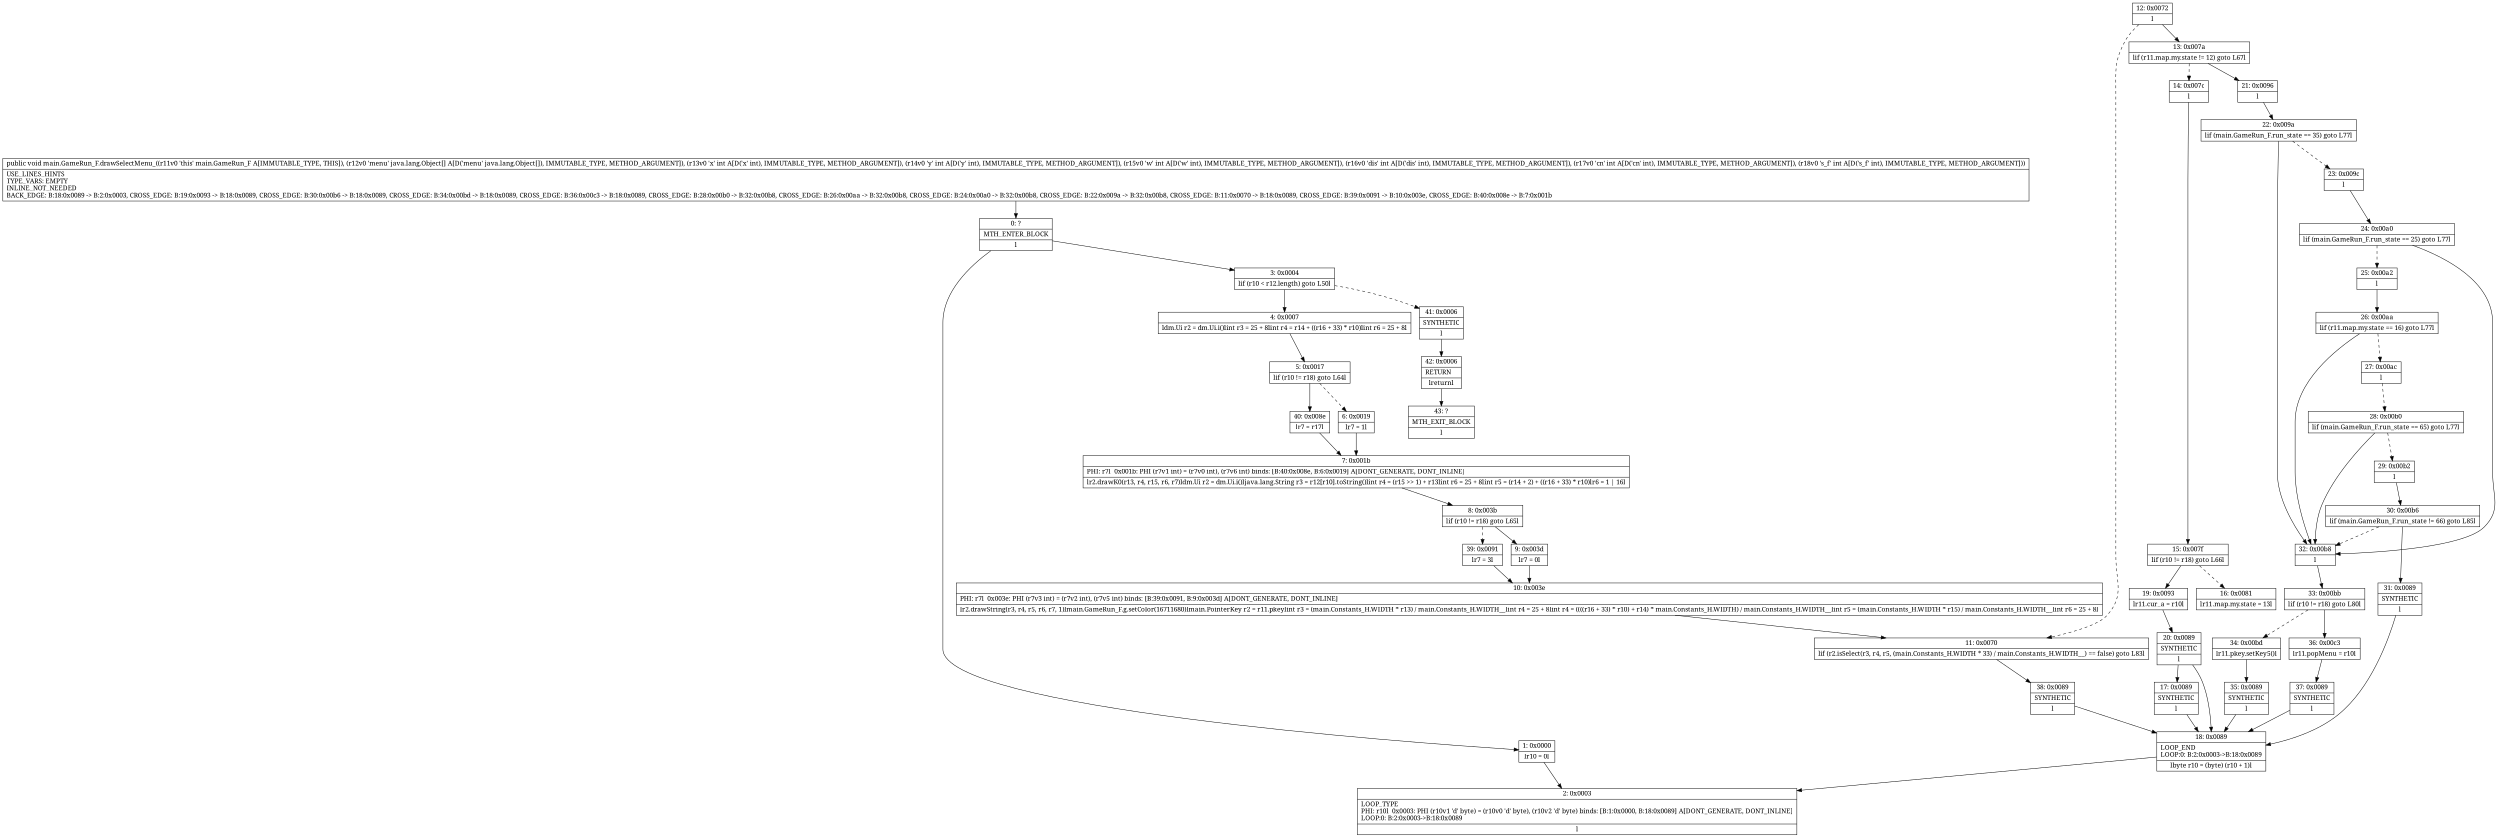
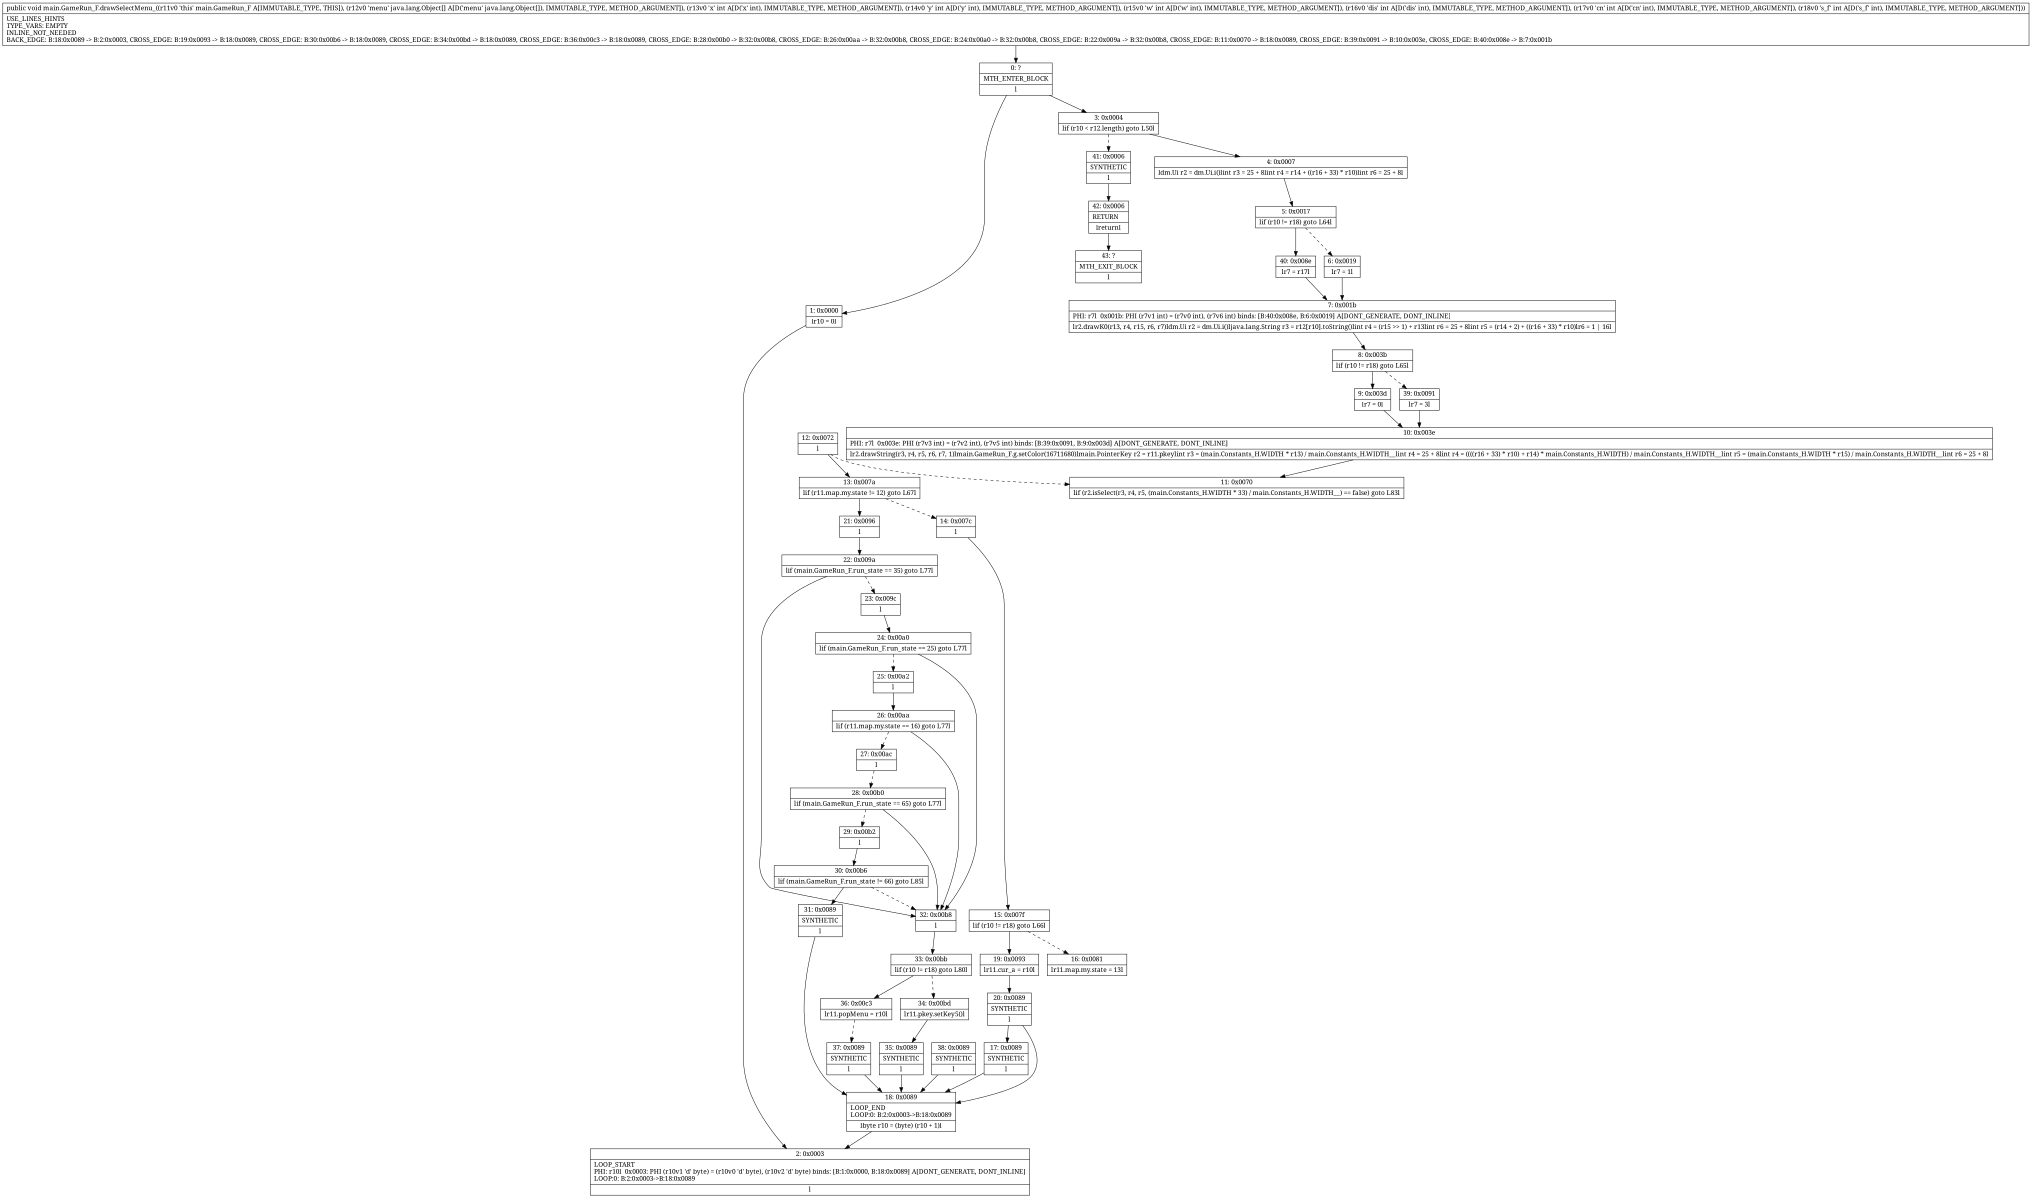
(2320, 668) -> (853, 1029)
(2012, 670) -> none
(1380, 804) -> (615, 1165)
